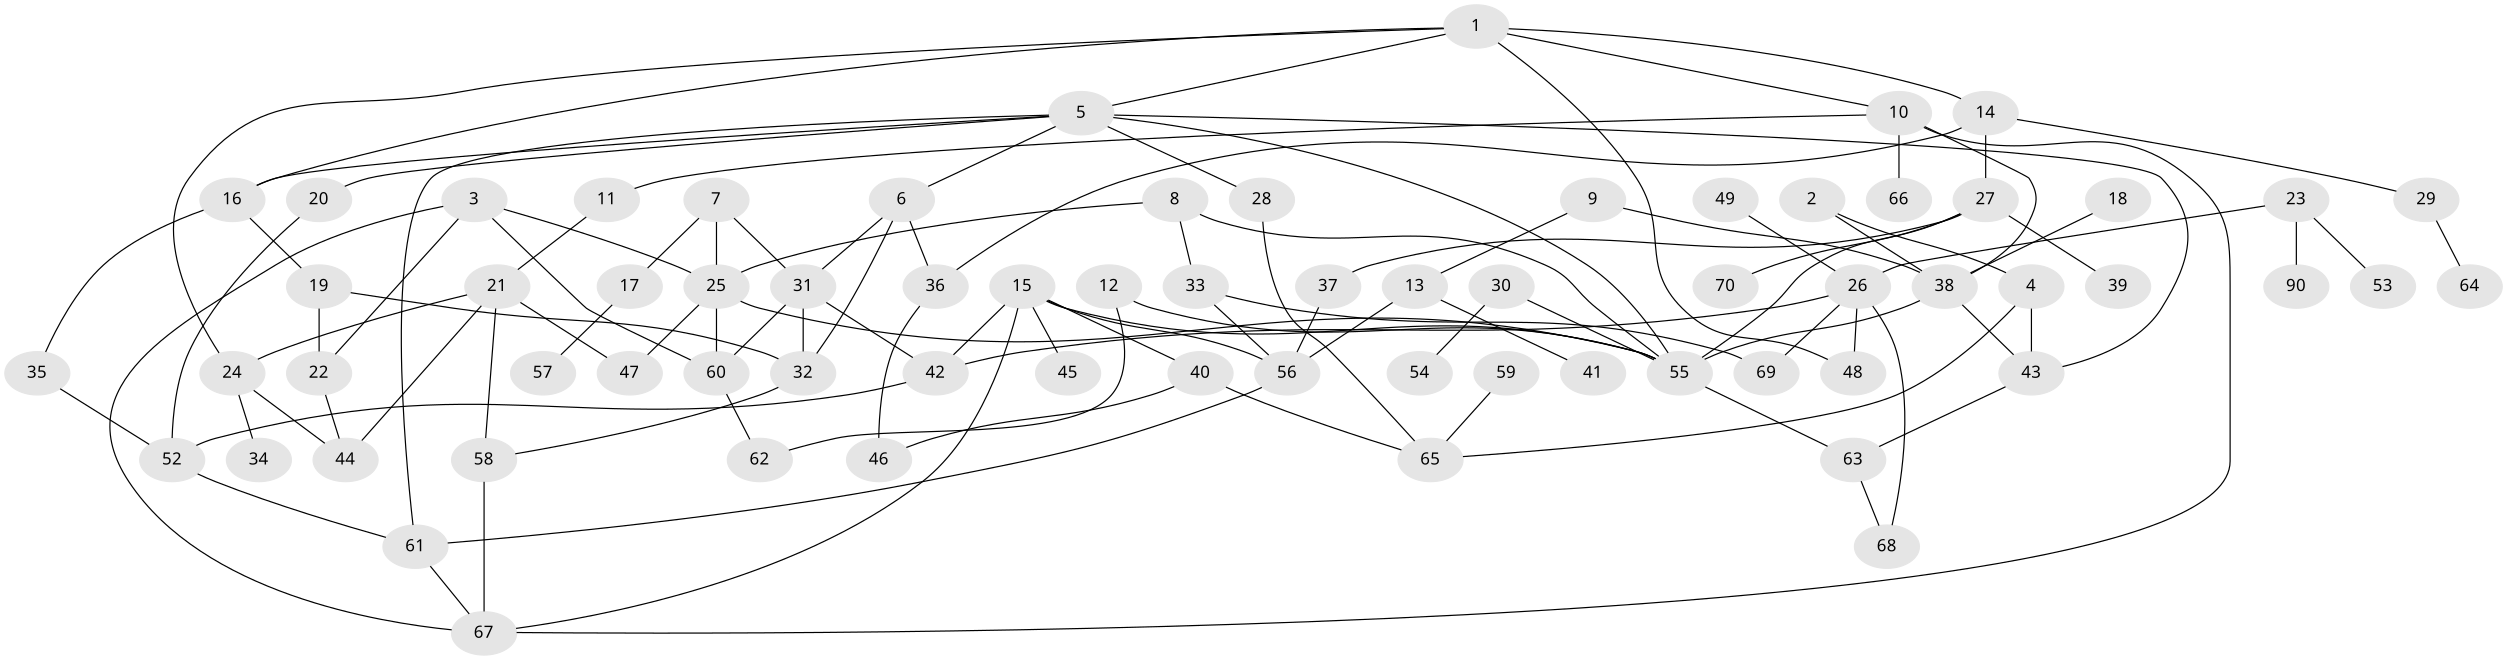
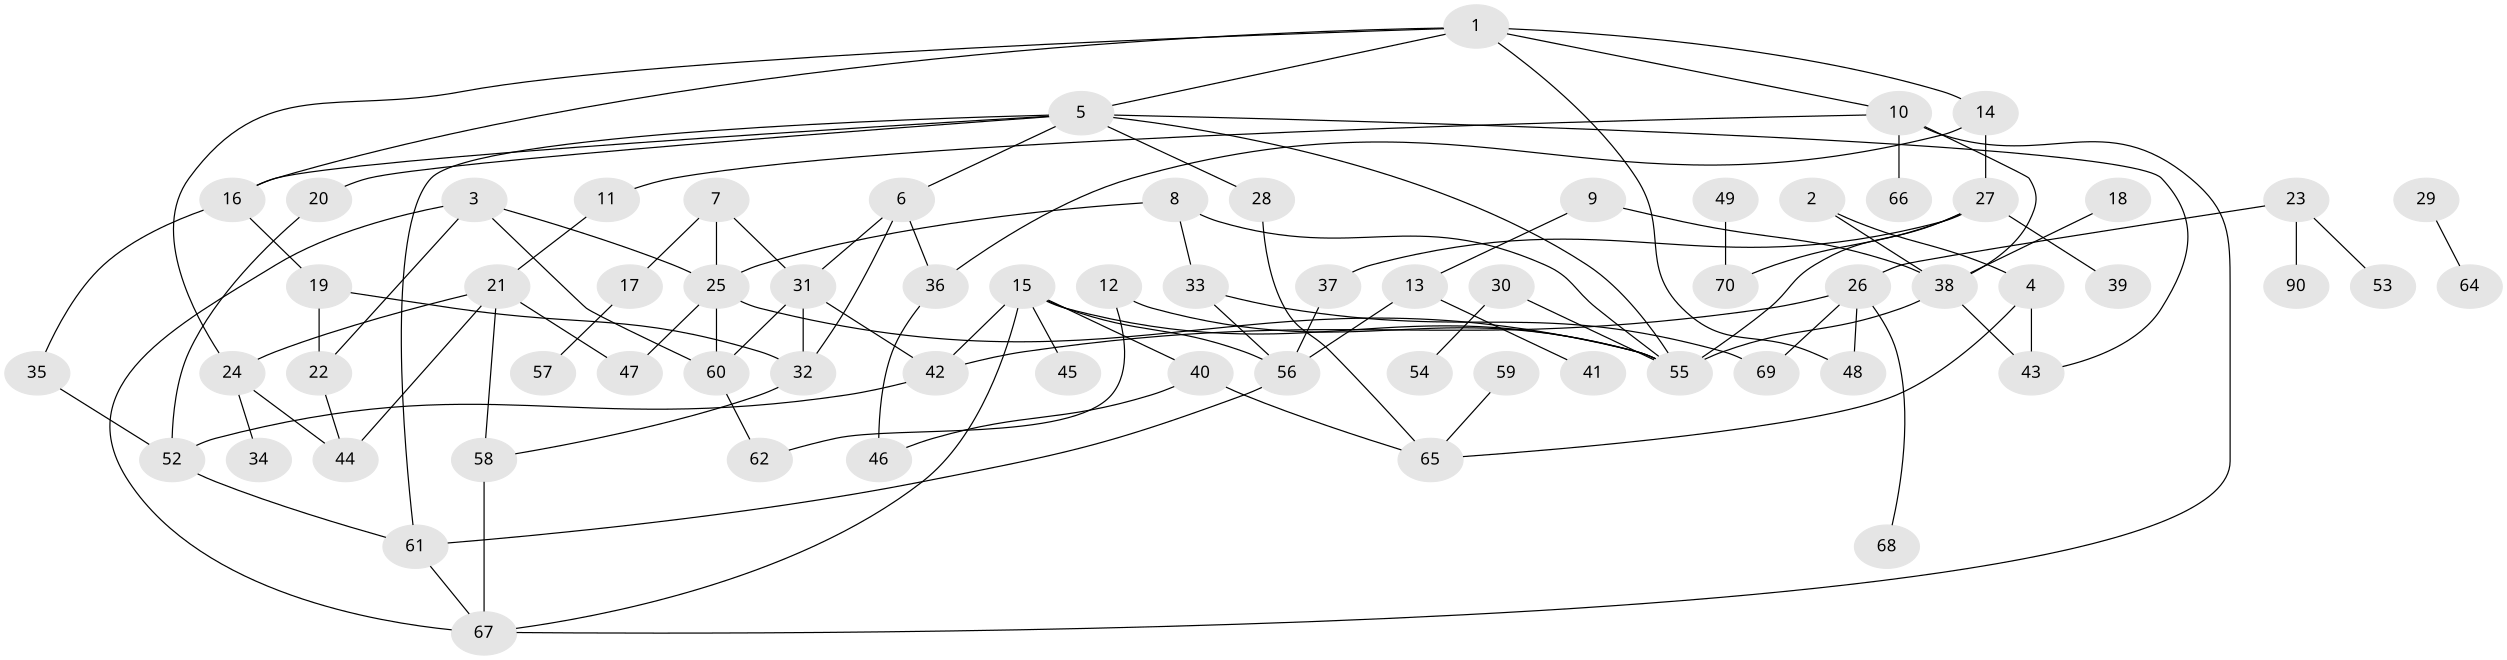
(2207, 152) -> none
(1792, 243) -> (1726, 239)
(1853, 460) -> none
